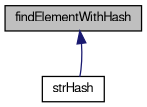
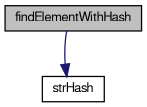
(82, 60) -> (65, 47)
